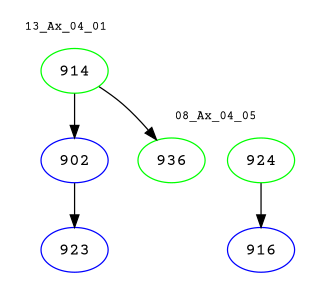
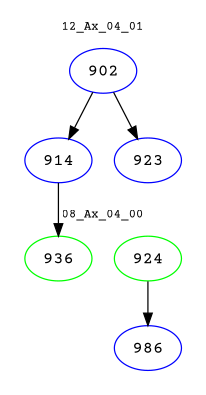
(67, 27) -> (103, 27)
(75, 71) -> (58, 160)
(75, 110) -> (84, 110)
(216, 116) -> (103, 214)
(261, 250) -> (148, 348)
